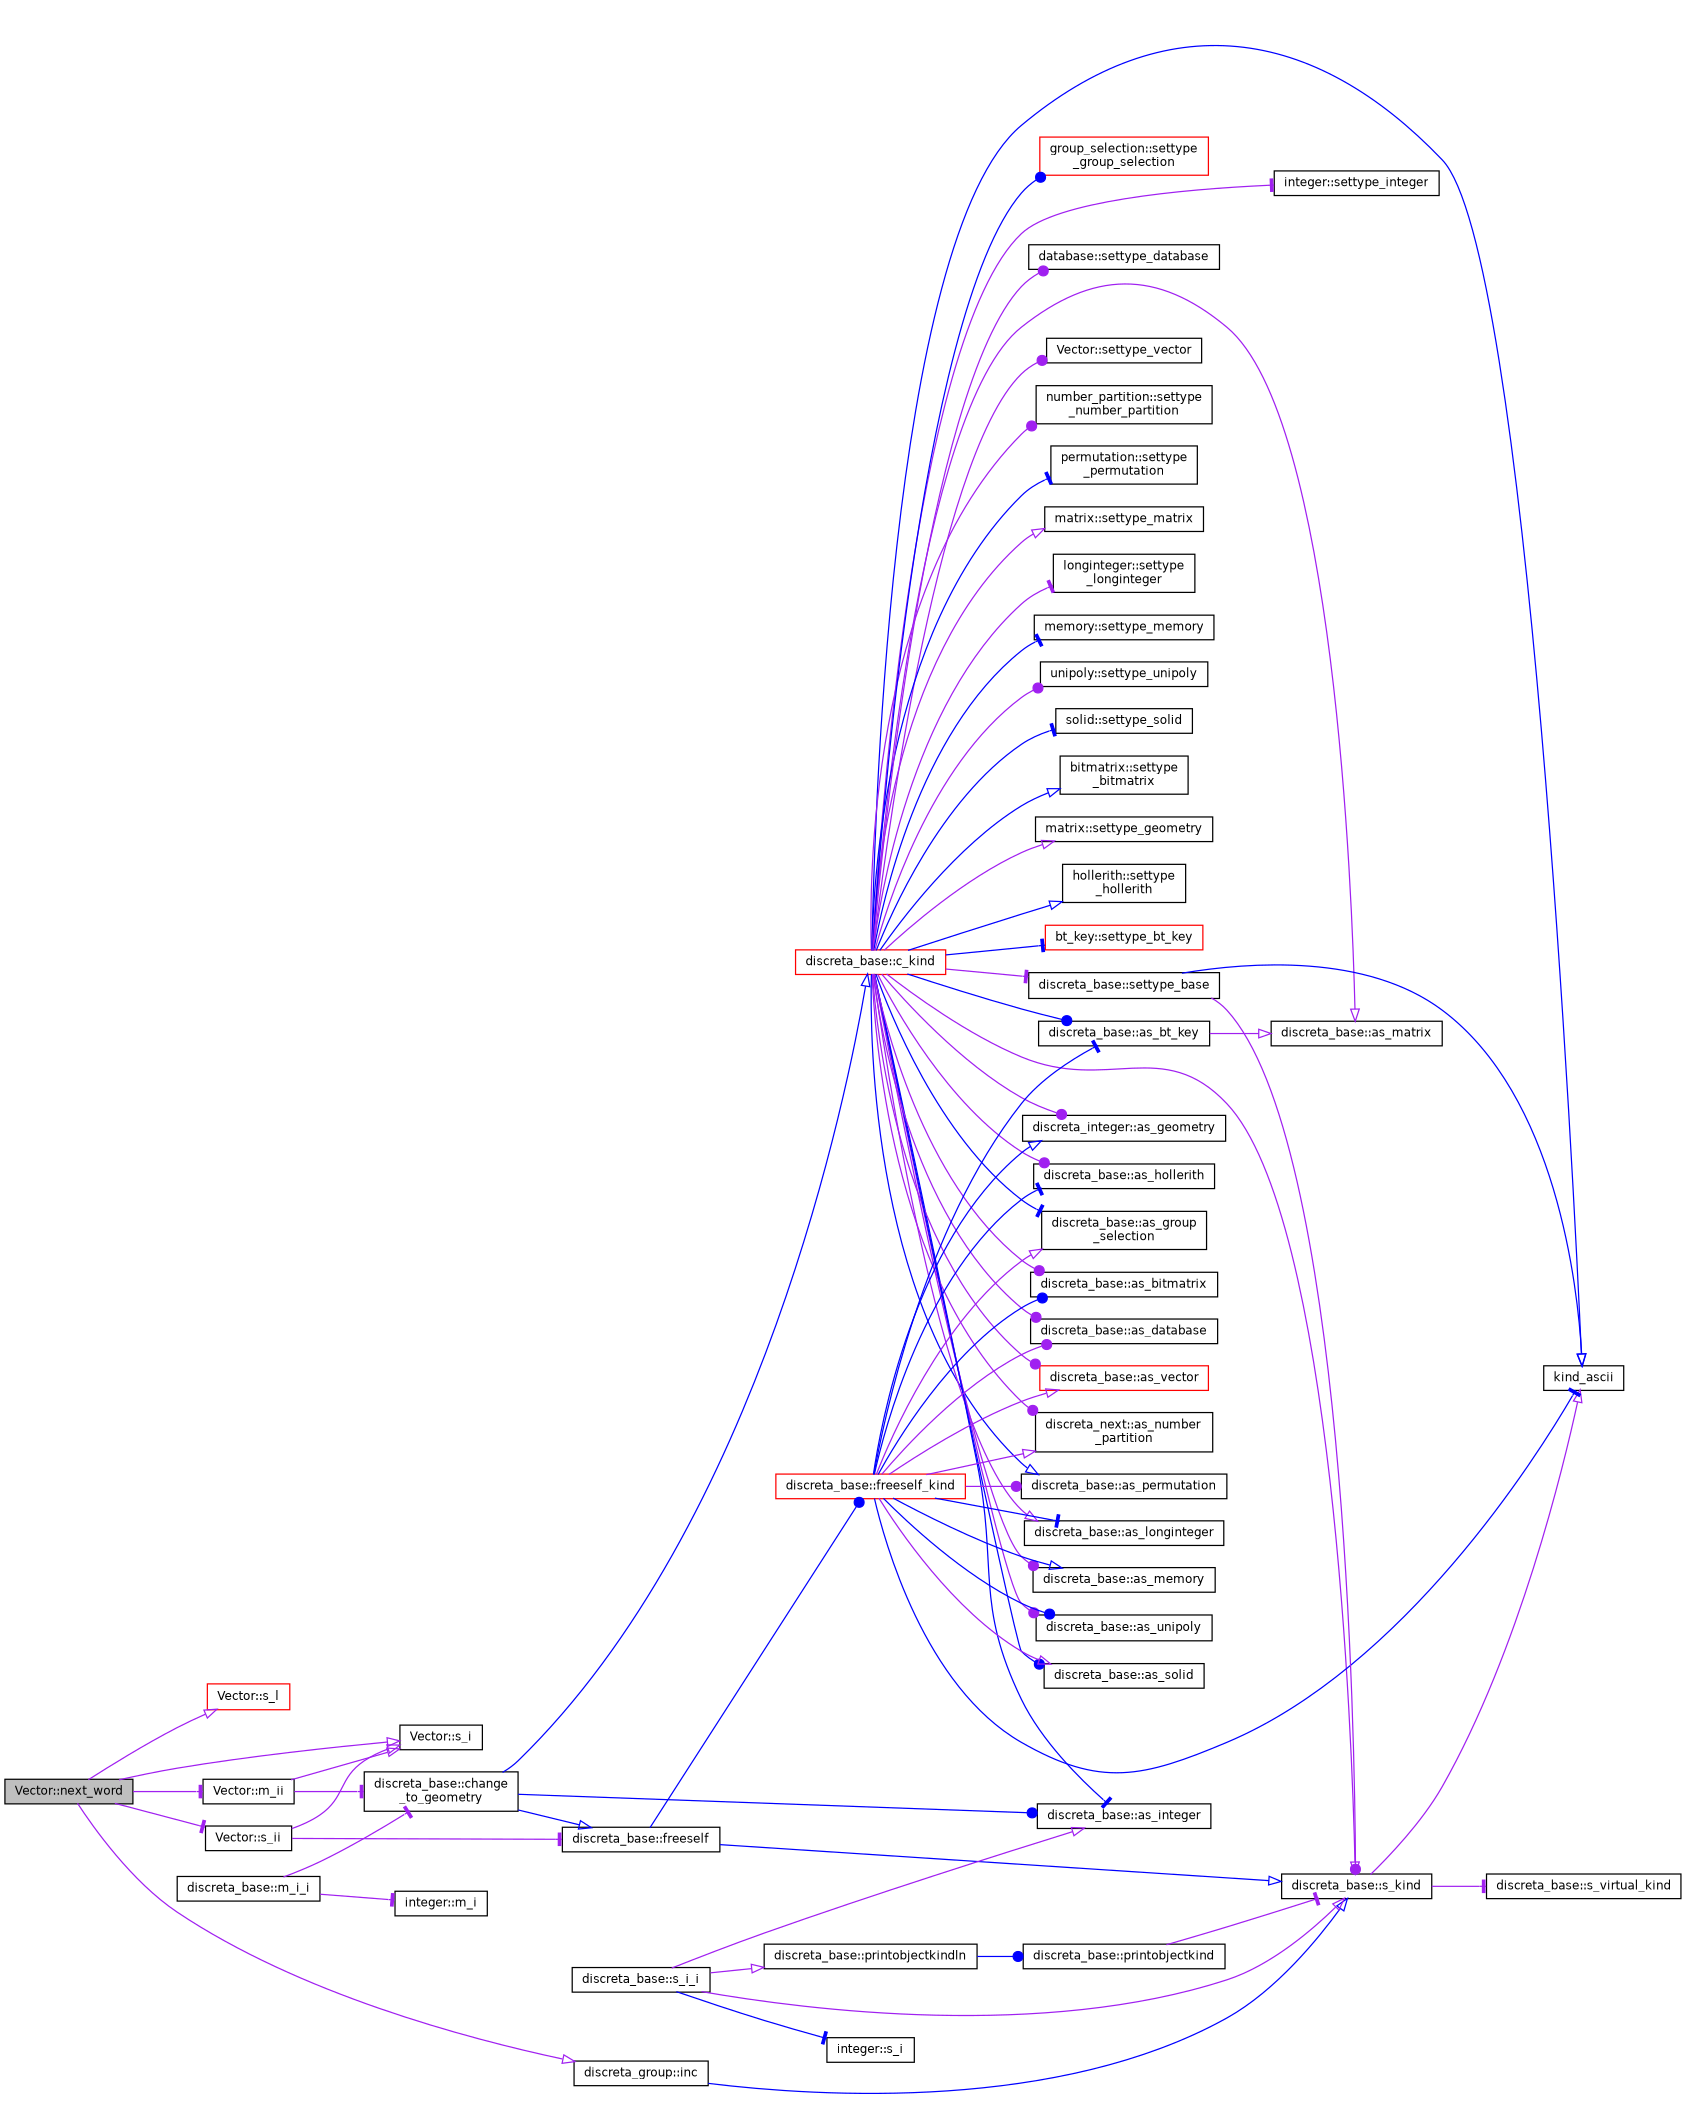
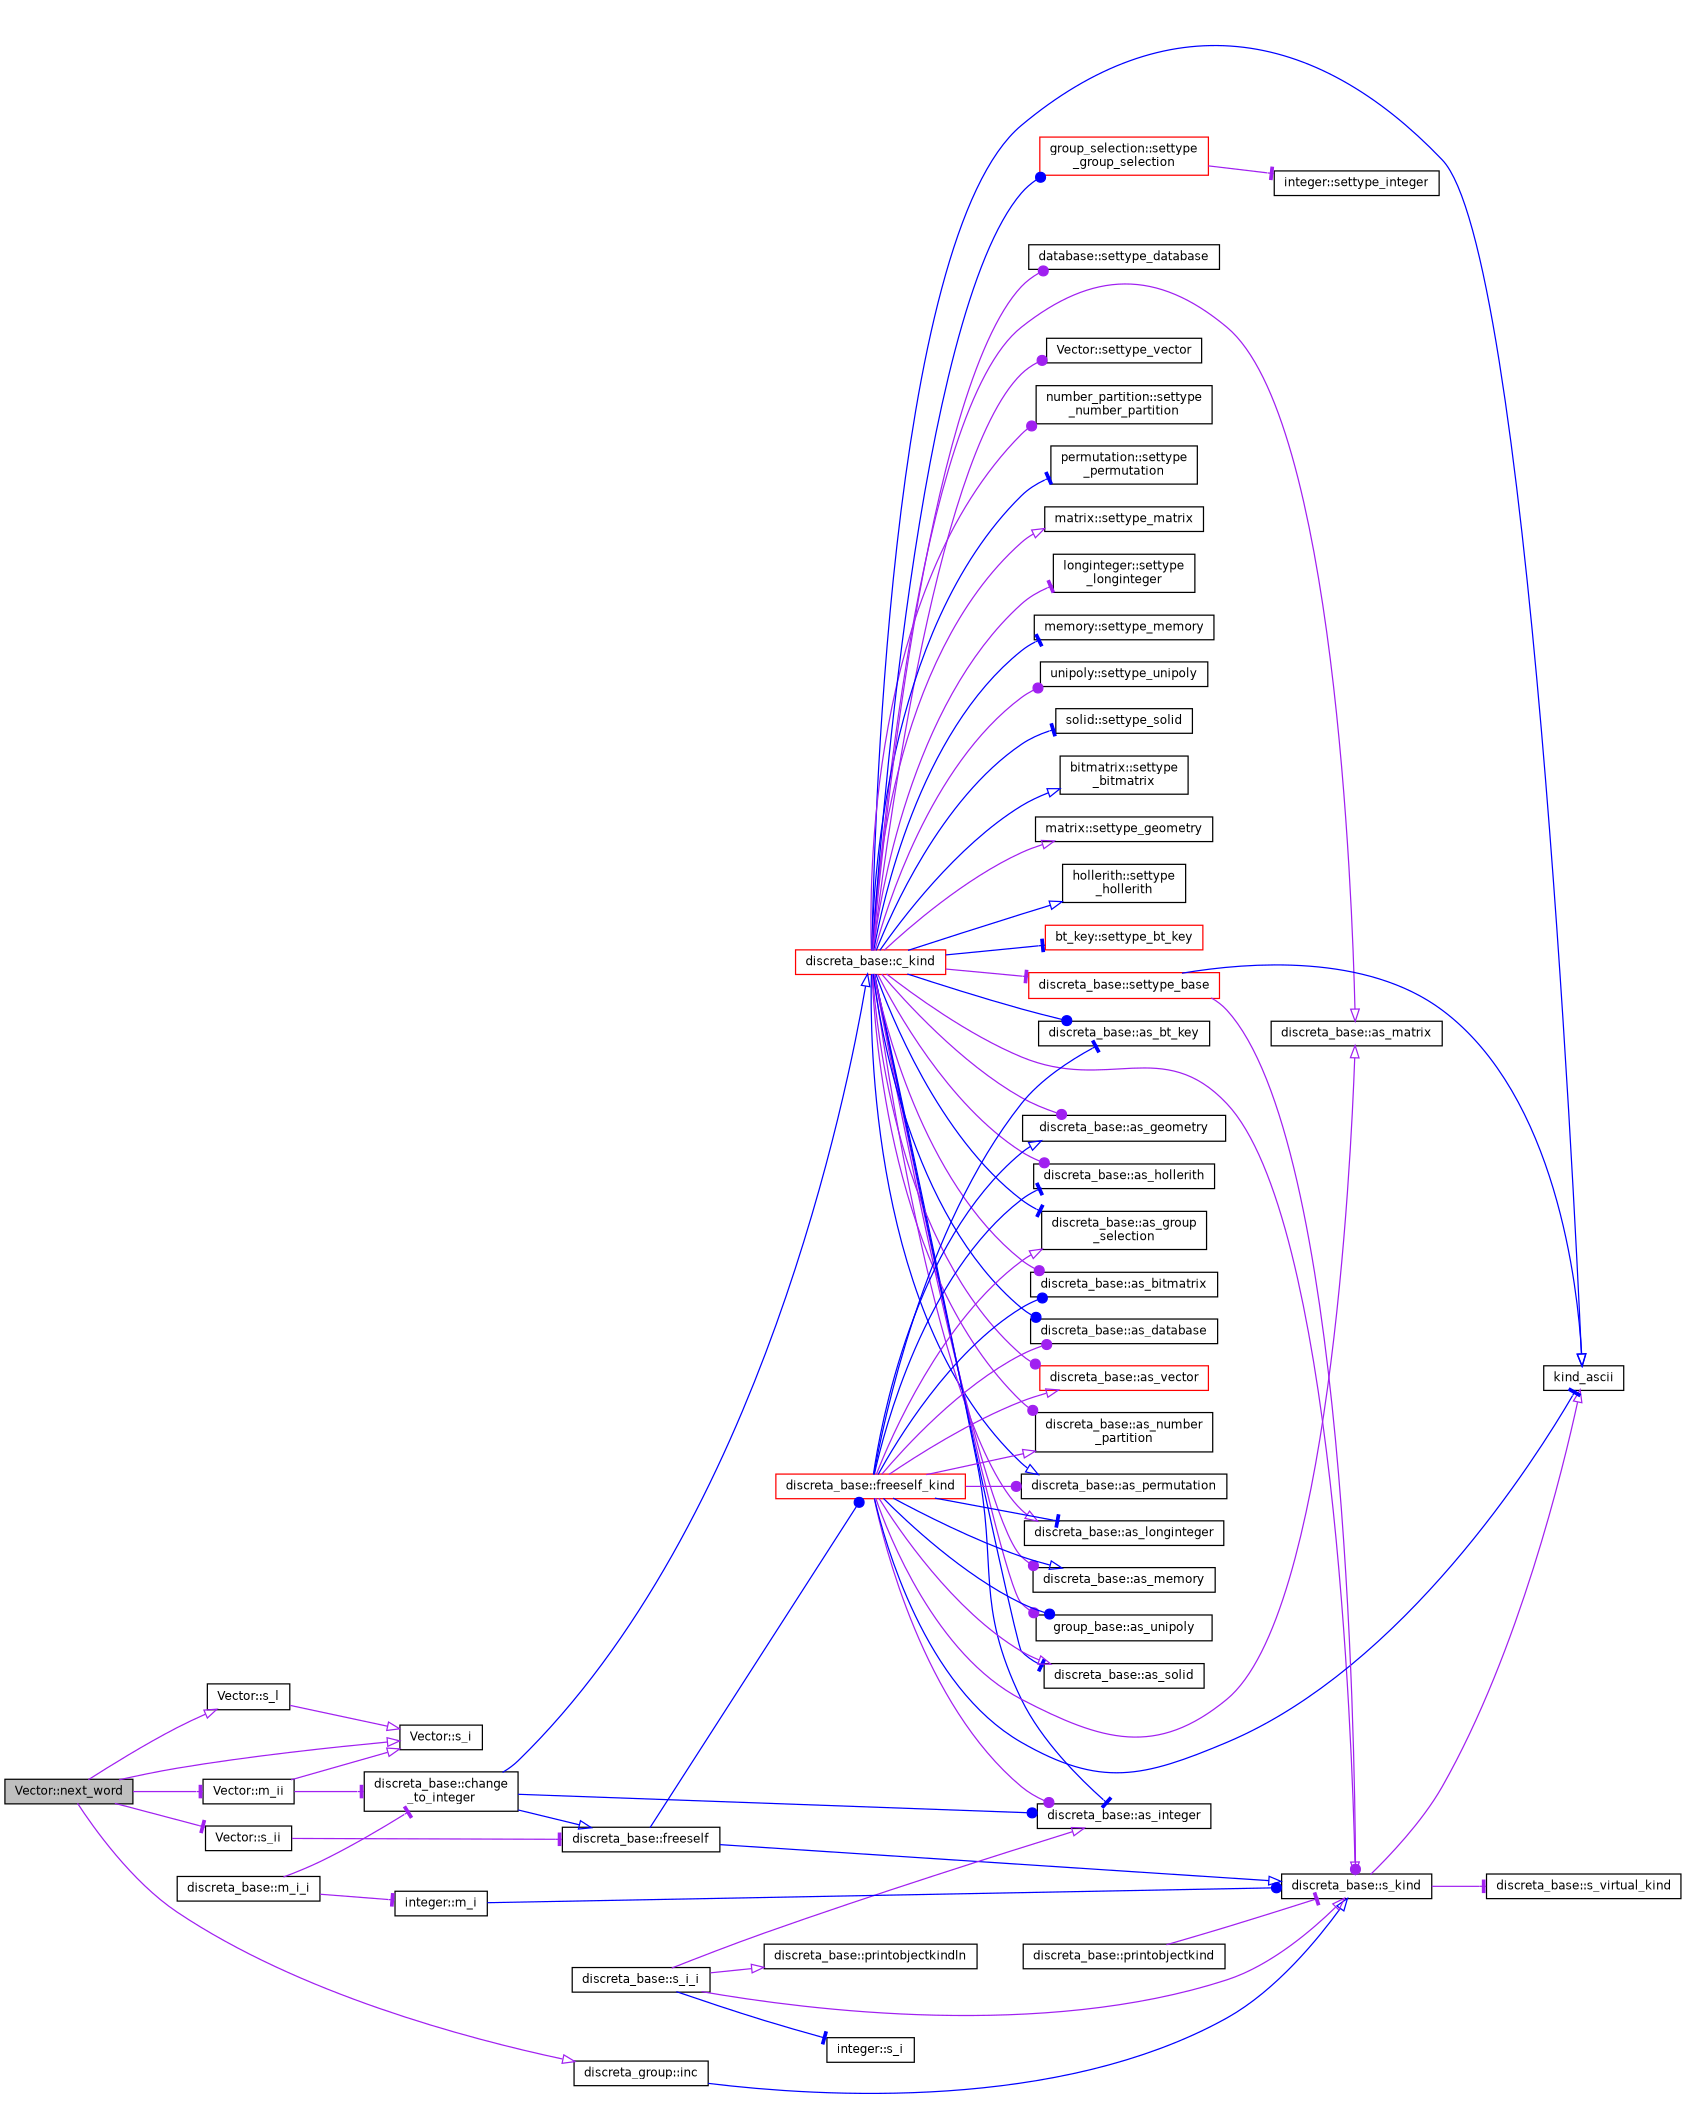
(975, 315) -> (1238, 169)
(1124, 986) -> (1124, 986)
(1231, 1034) -> (1274, 1619)
(1124, 1128) -> (1124, 1128)
(925, 1169) -> (925, 1169)
(948, 1323) -> (948, 1323)
(1124, 1432) -> (1124, 1432)
(1124, 1628) -> (1124, 1628)
none -> (932, 1666)
(249, 1697) -> (249, 1697)
(345, 1782) -> (339, 1716)
(441, 1792) -> (441, 1792)
none -> (840, 1896)
(995, 1956) -> none
